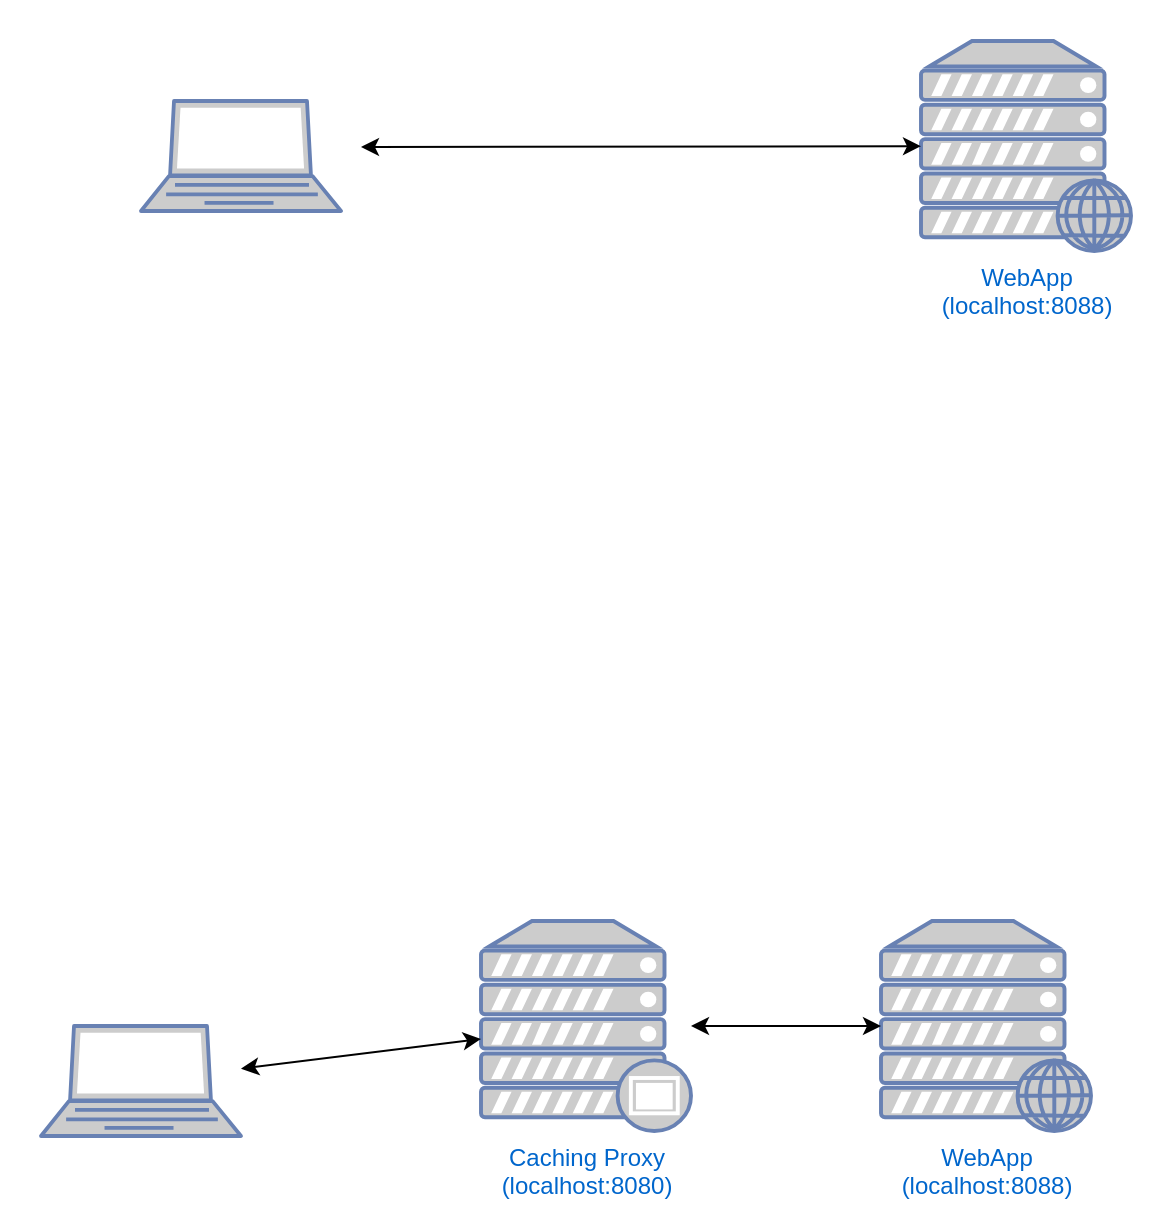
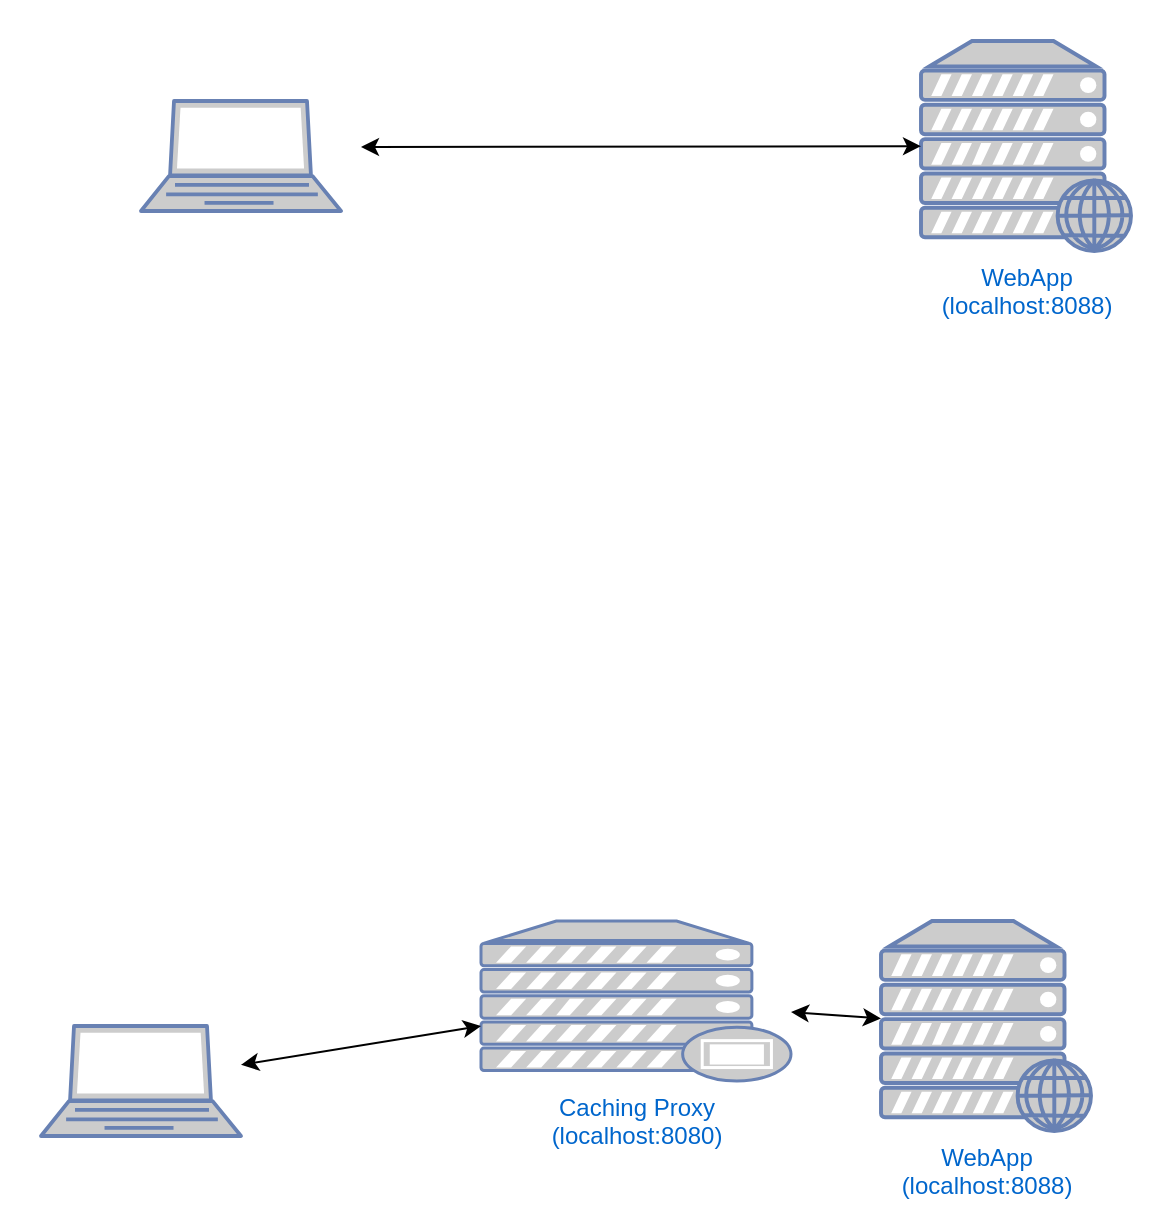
(586, 1026) -> (636, 1001)
